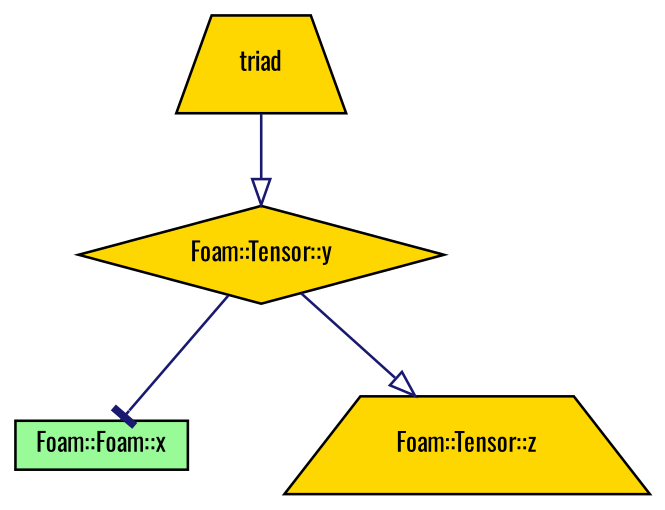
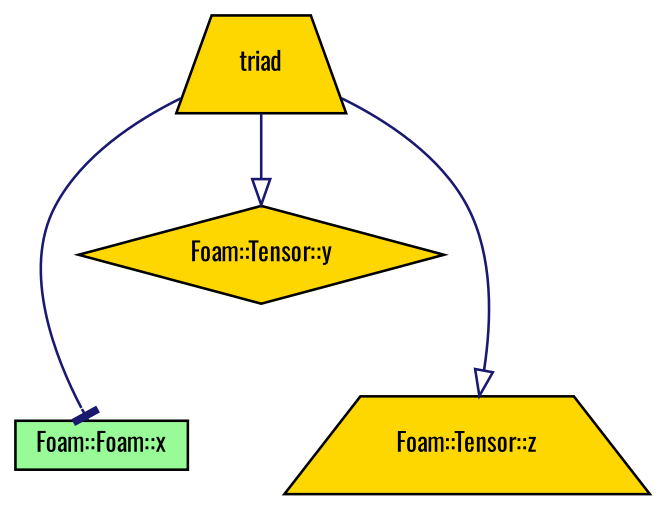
(348, 335) -> (467, 206)
(179, 353) -> (47, 226)
